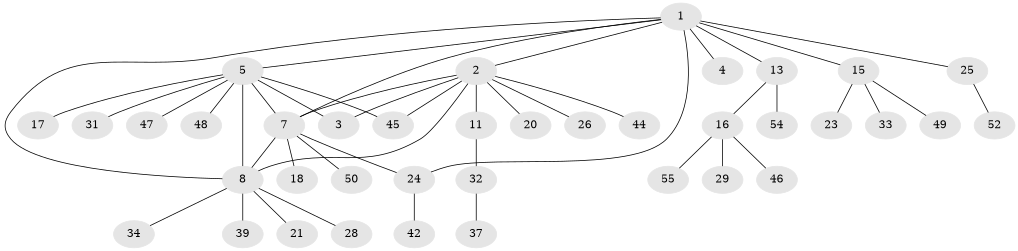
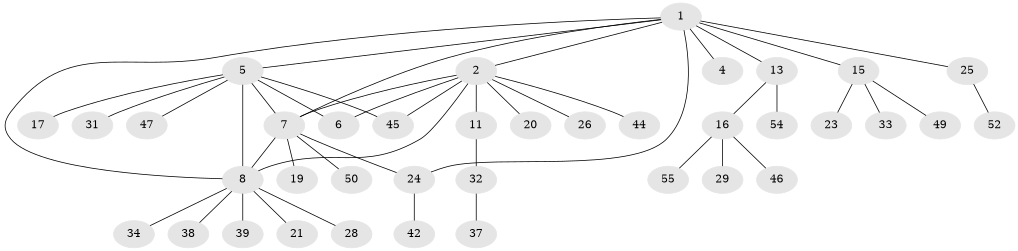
(201, 125) -> none
(339, 125) -> (339, 125)
(297, 180) -> (297, 180)
none -> (188, 234)
